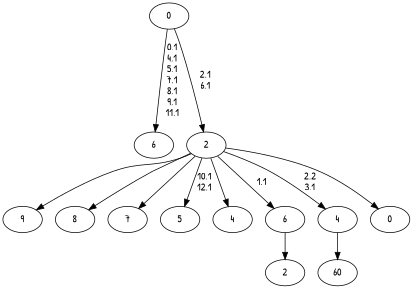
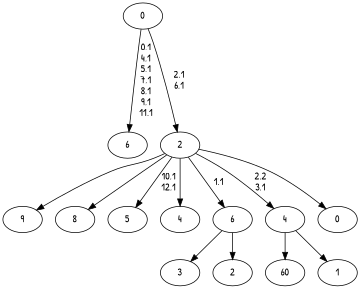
(128, 219) -> none
none -> (180, 273)
none -> (338, 273)
